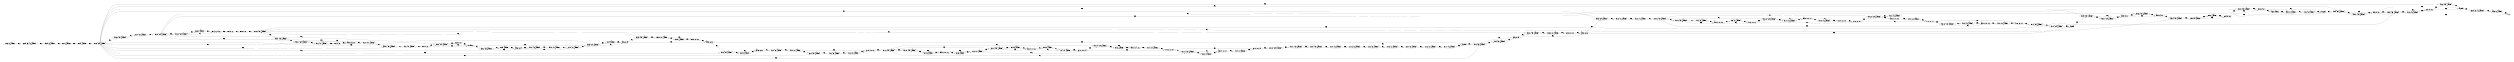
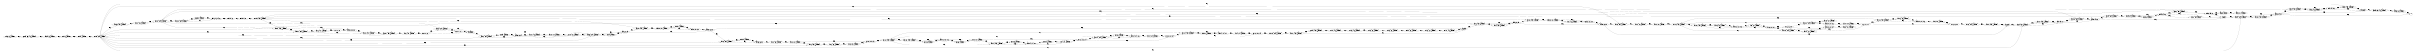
(2299, 12) -> (2177, 17)
(1842, 21) -> none
none -> (1572, 22)
